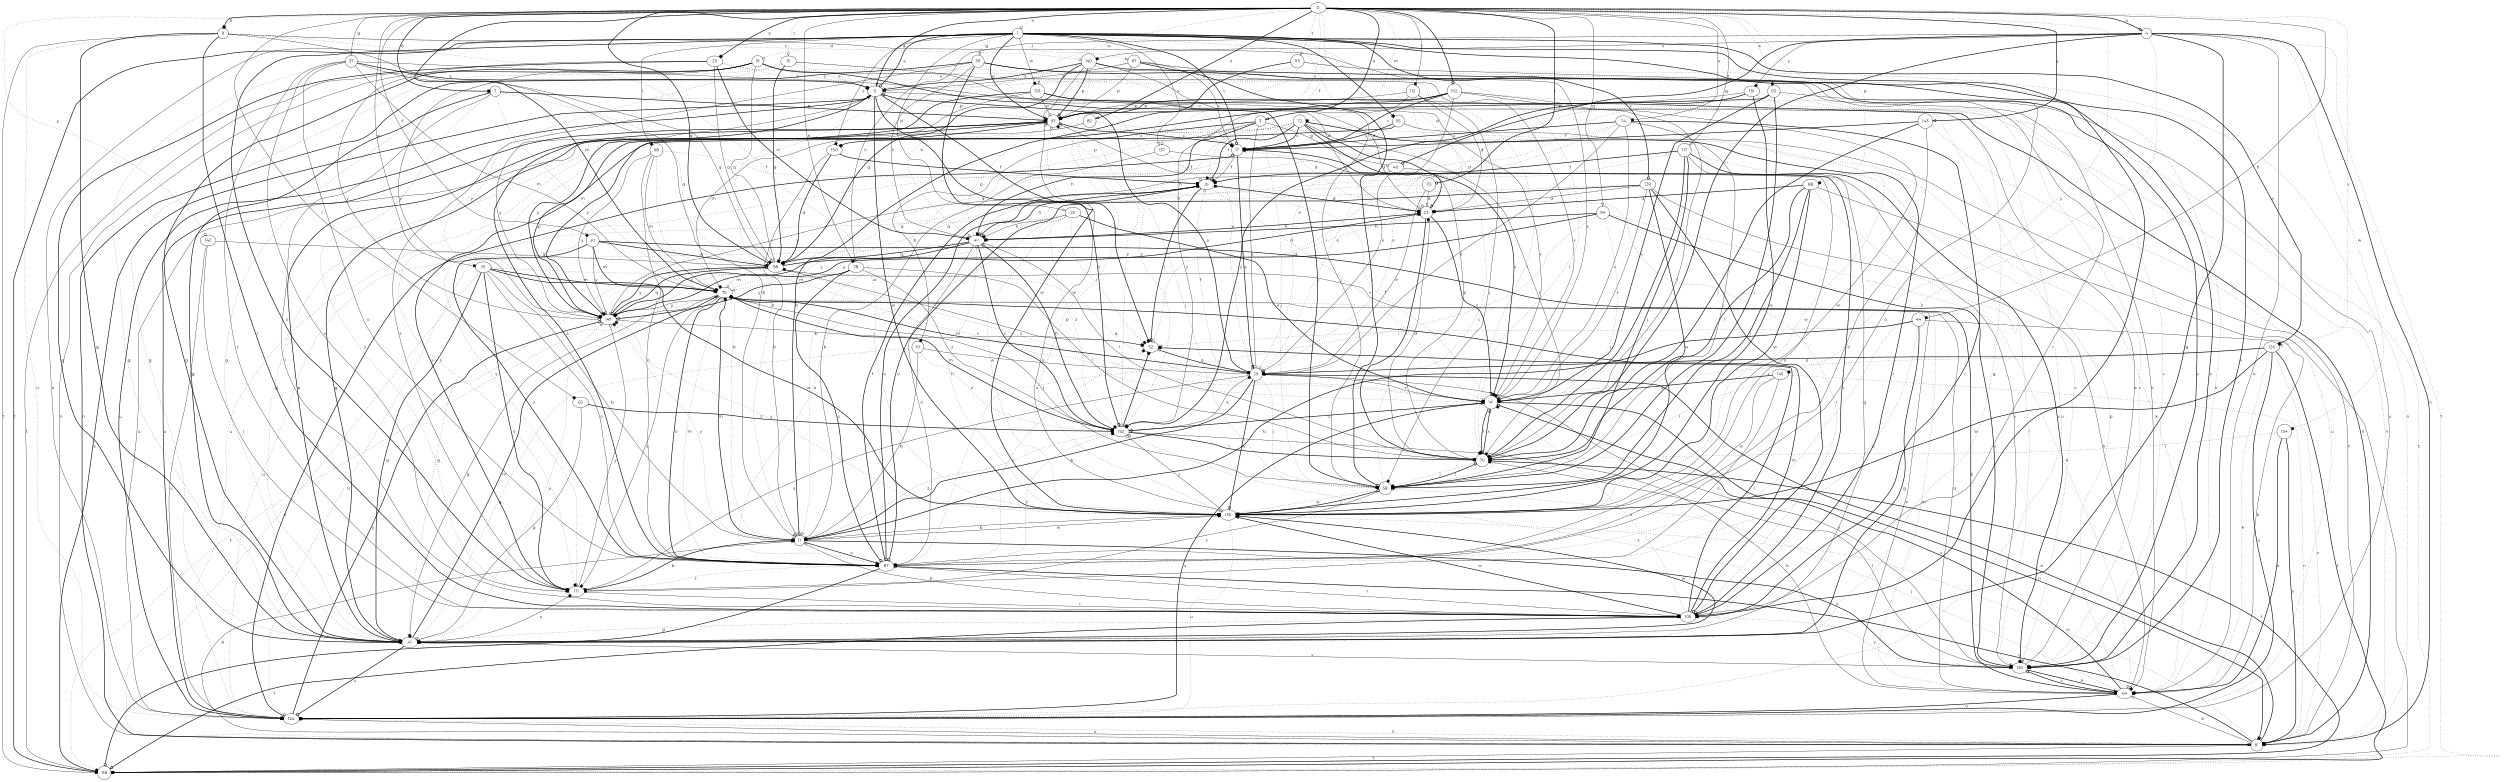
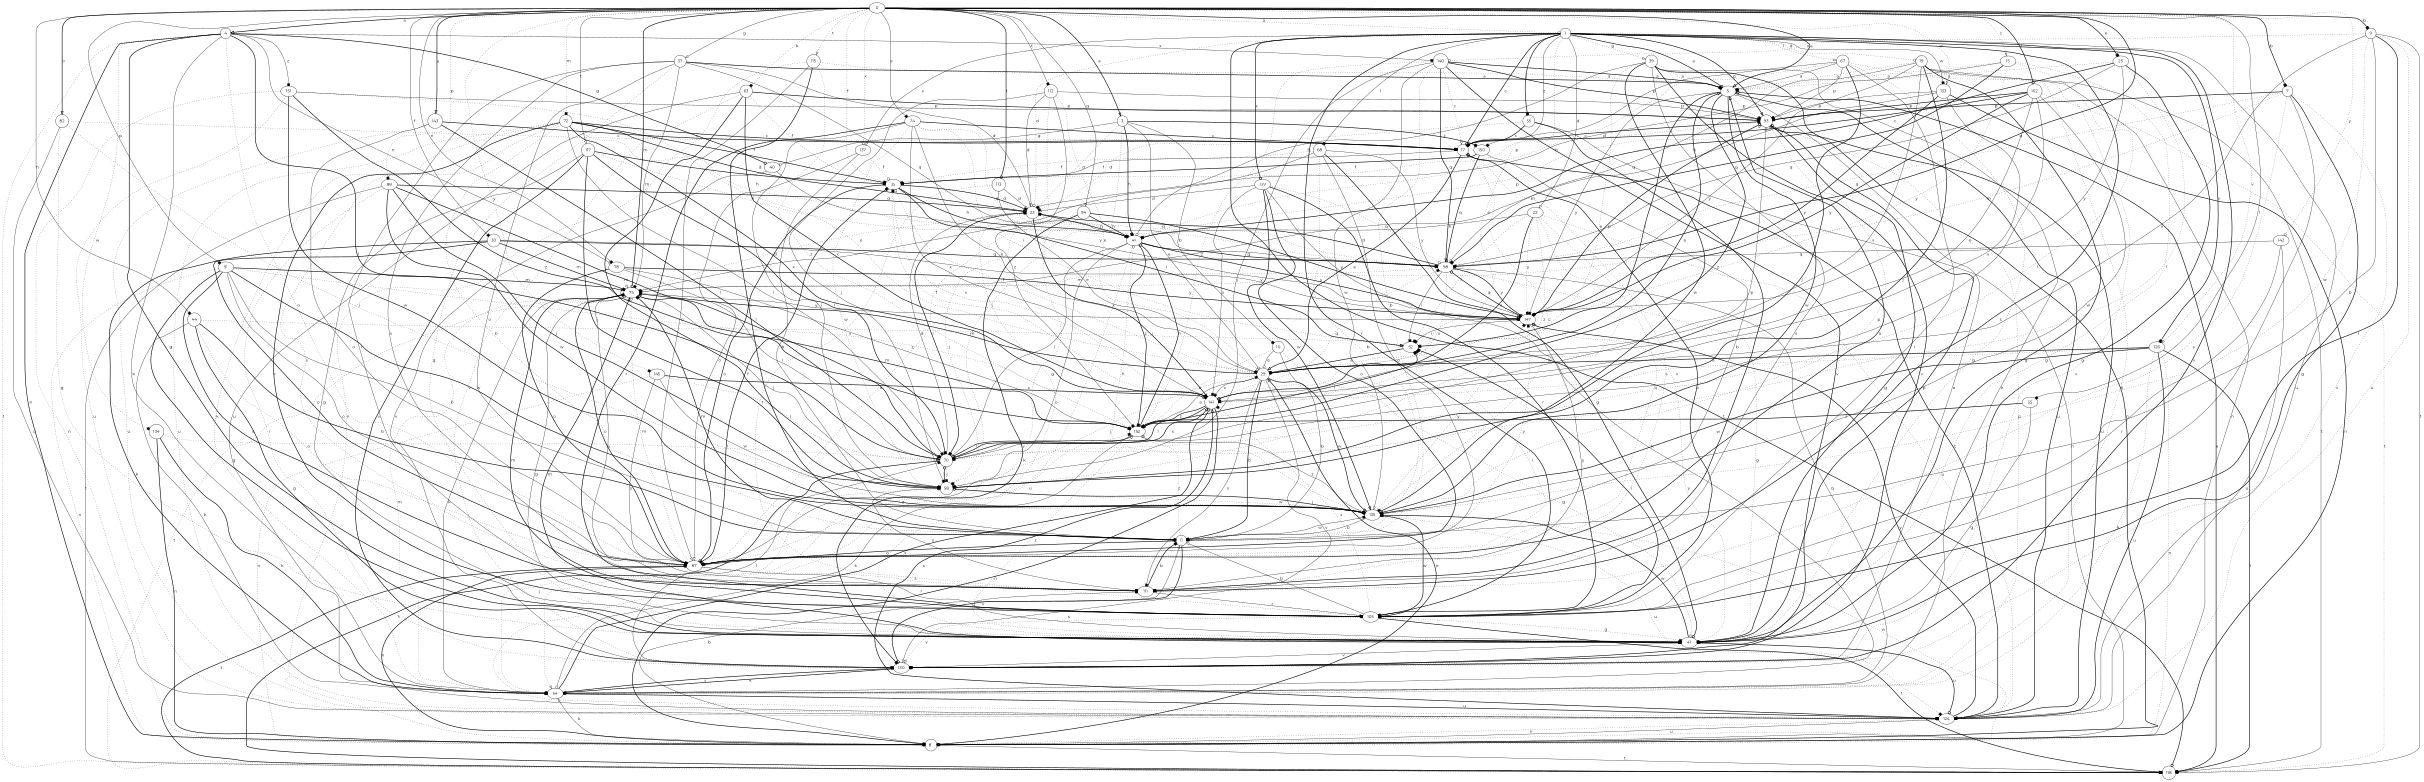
(98, 364) -> (1577, 381)
